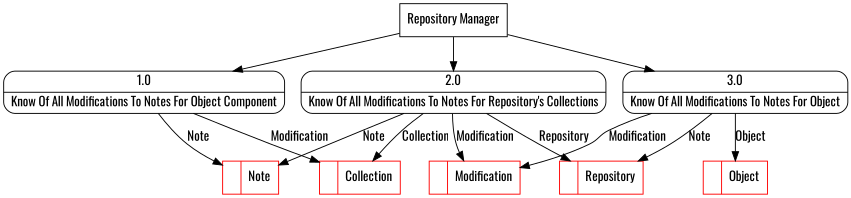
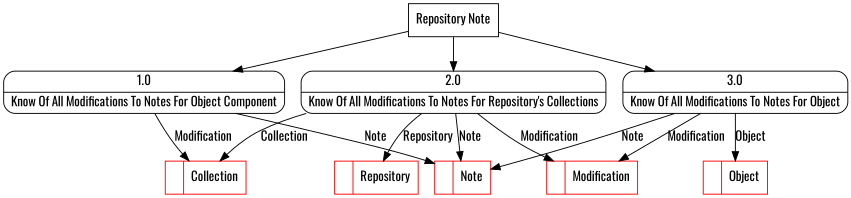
(454, 20) -> (454, 20)
(681, 137) -> (588, 141)
